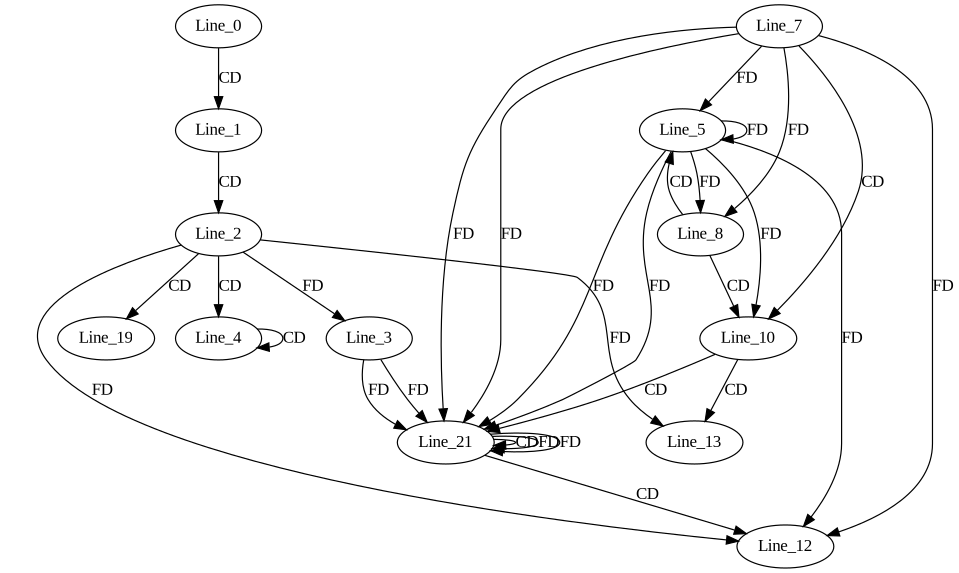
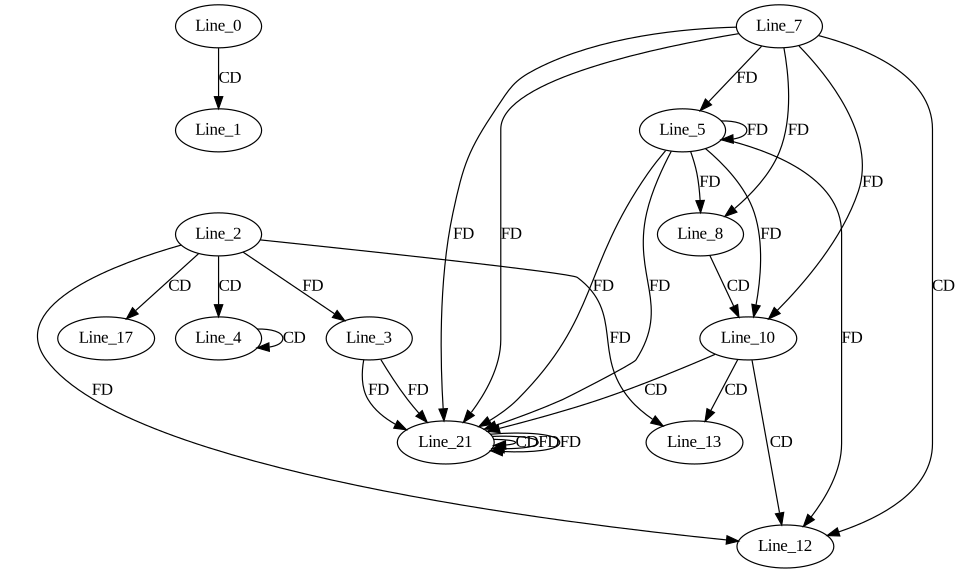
(219, 176) -> none
(873, 182) -> (873, 182)
(669, 191) -> none
(943, 286) -> (943, 286)
(106, 338) -> (106, 338)
(610, 493) -> (766, 436)
